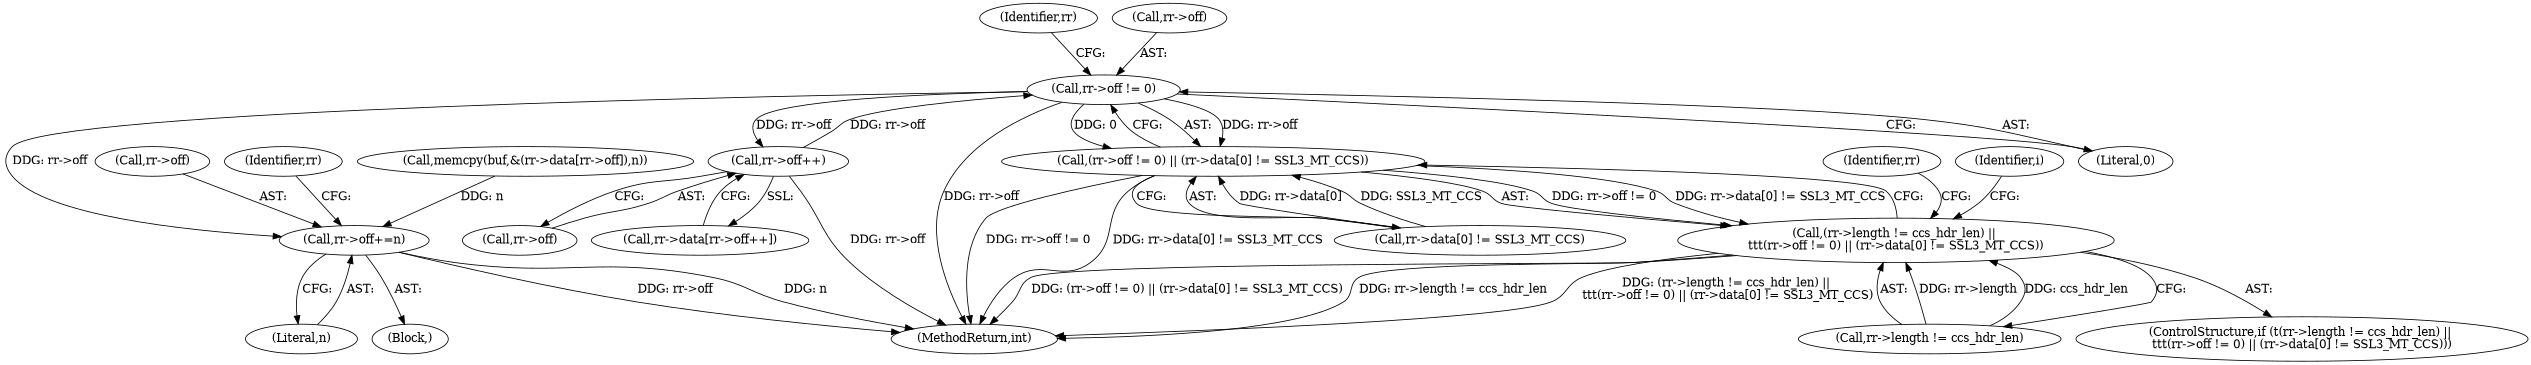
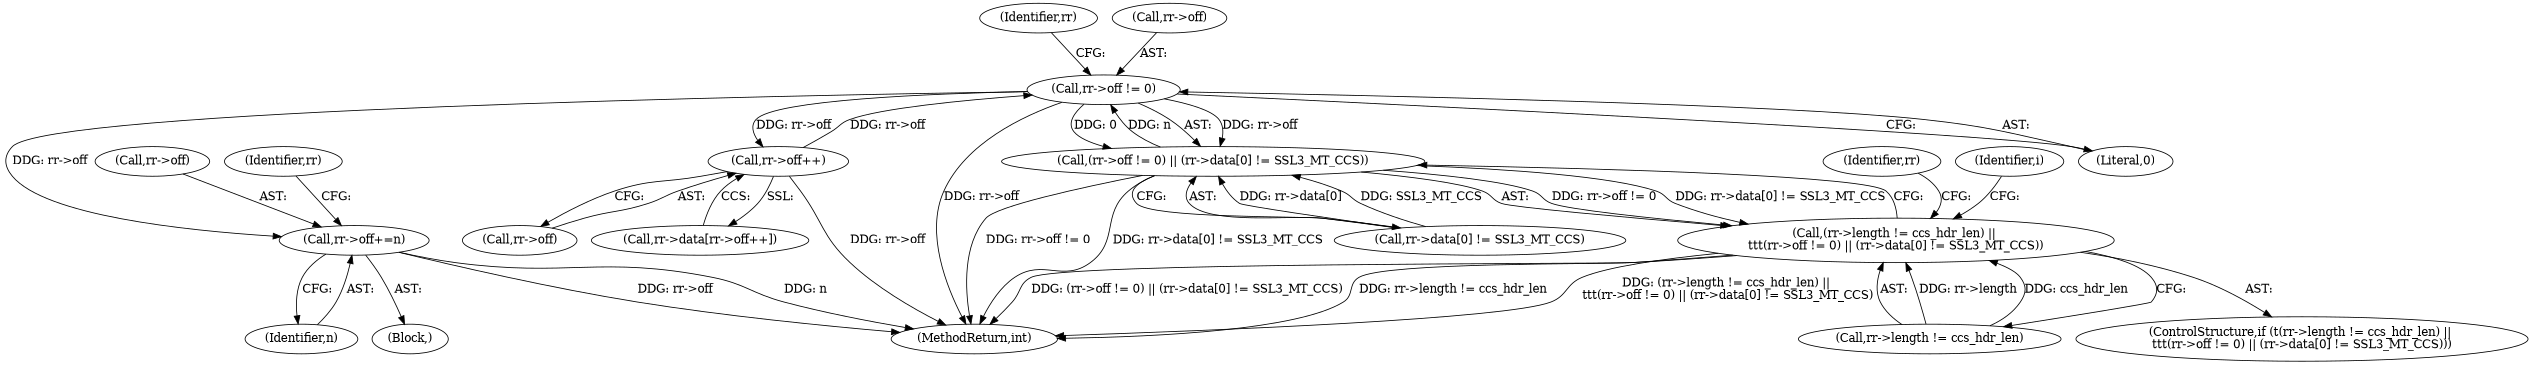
(1149, 126) -> (1149, 126)
(525, 161) -> none
(738, 197) -> (738, 197)
(301, 339) -> (301, 339)
